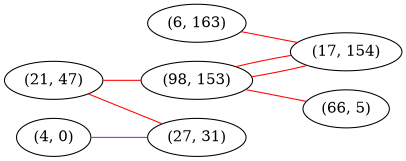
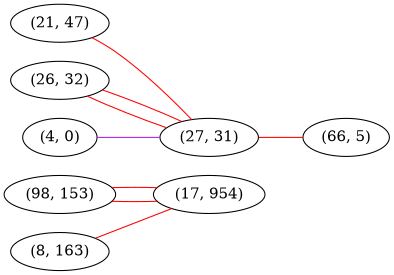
(197, 23) -> (60, 252)
(346, 52) -> (209, 194)
none -> (60, 80)
(122, 80) -> none
(276, 95) -> (281, 137)
